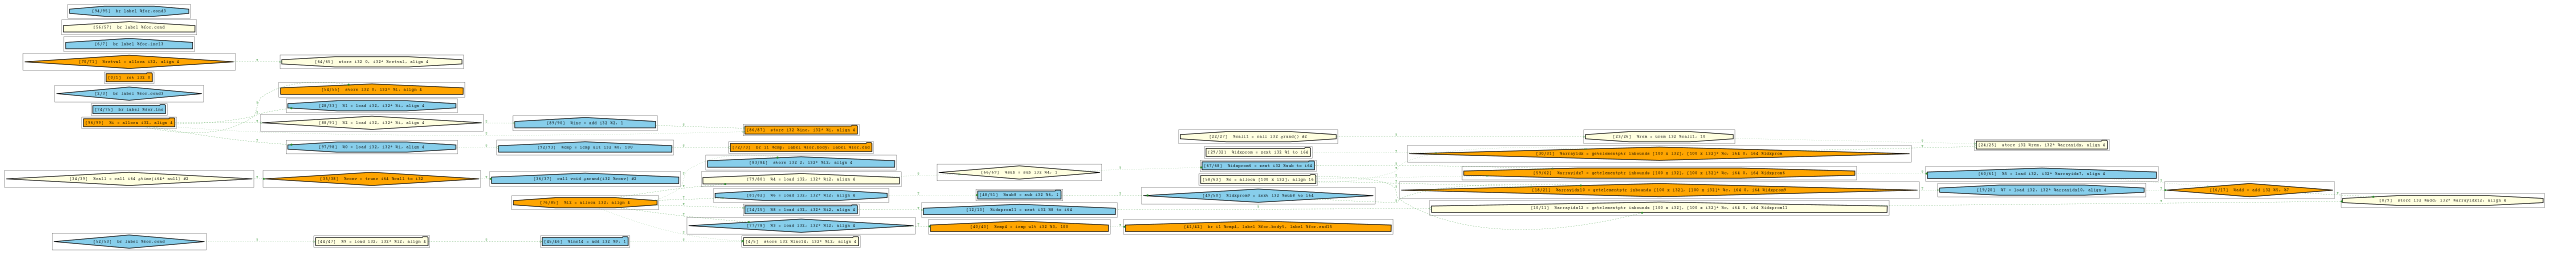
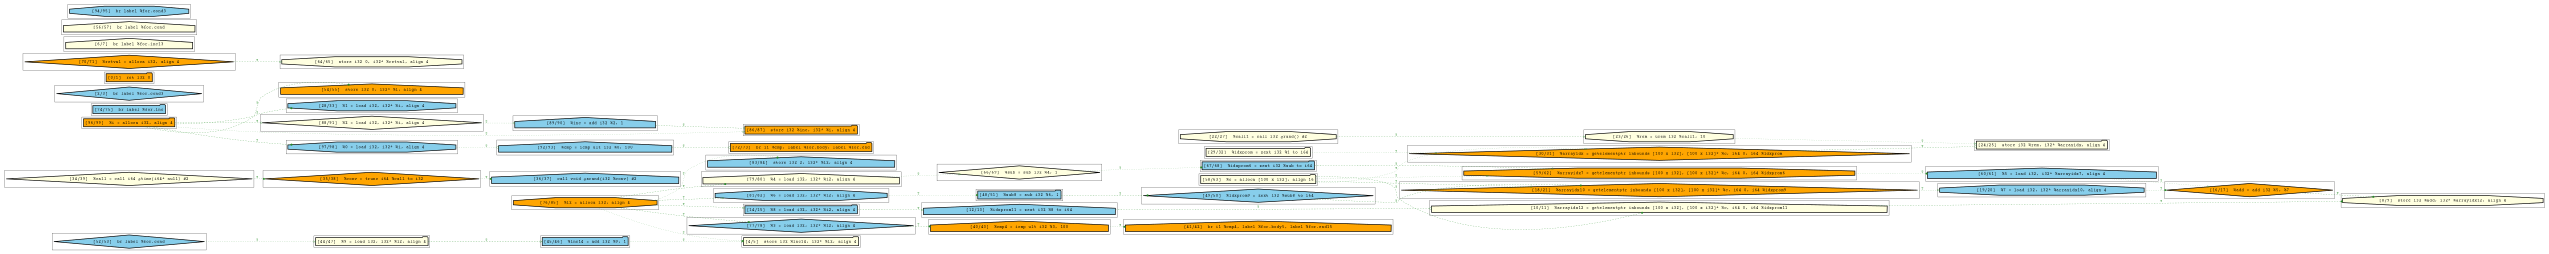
(129, 44) -> (129, 44)
